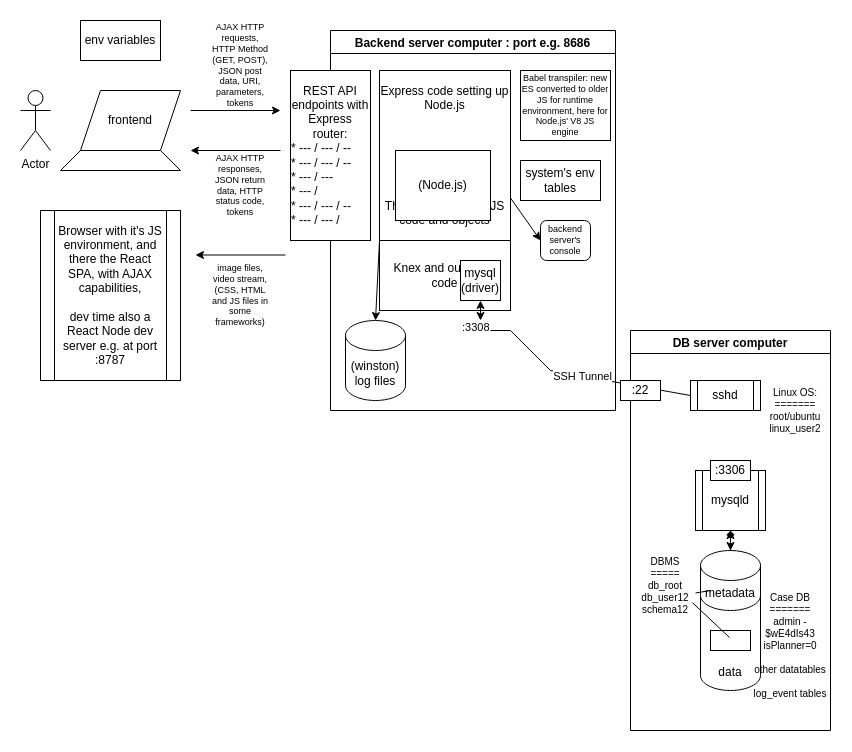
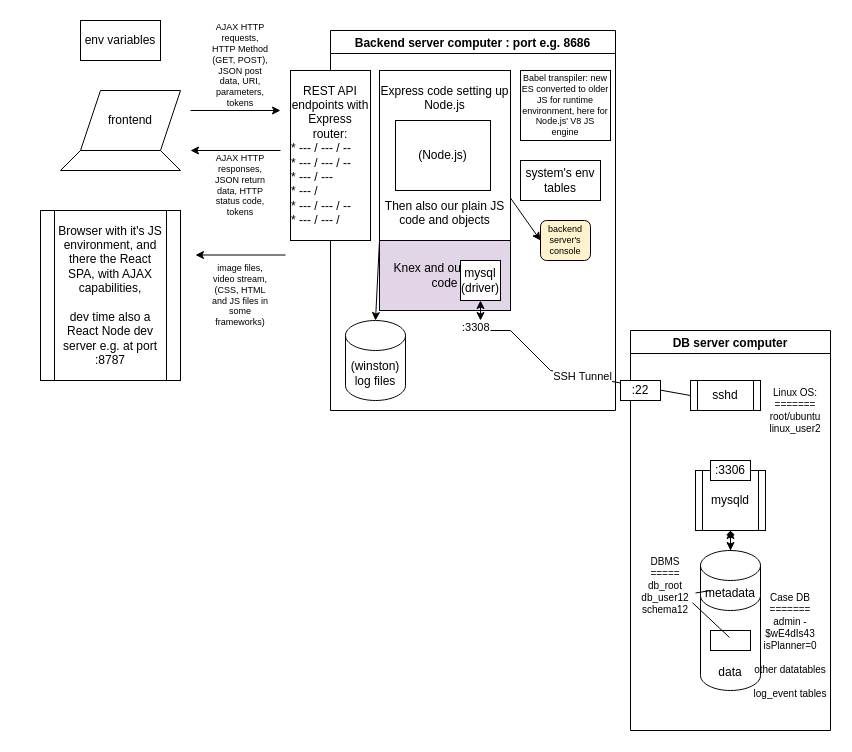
(36, 121) -> none
(443, 186) -> (443, 156)
(566, 241) -> (566, 241)
(445, 276) -> (445, 276)
